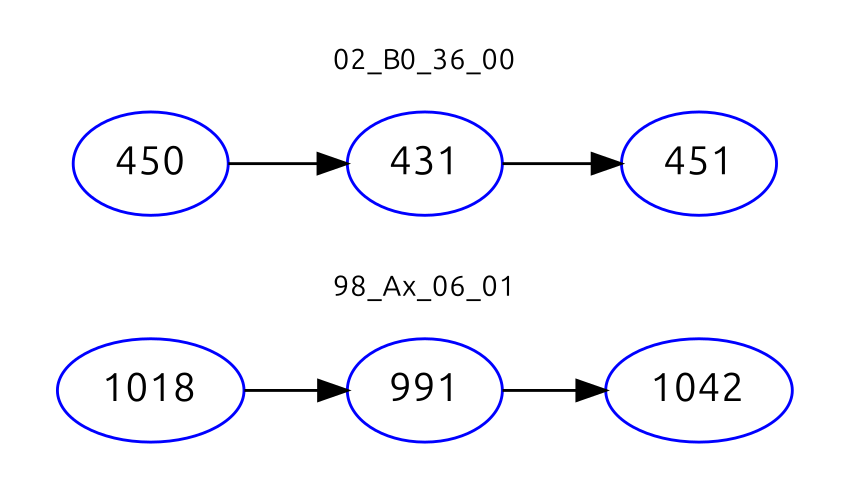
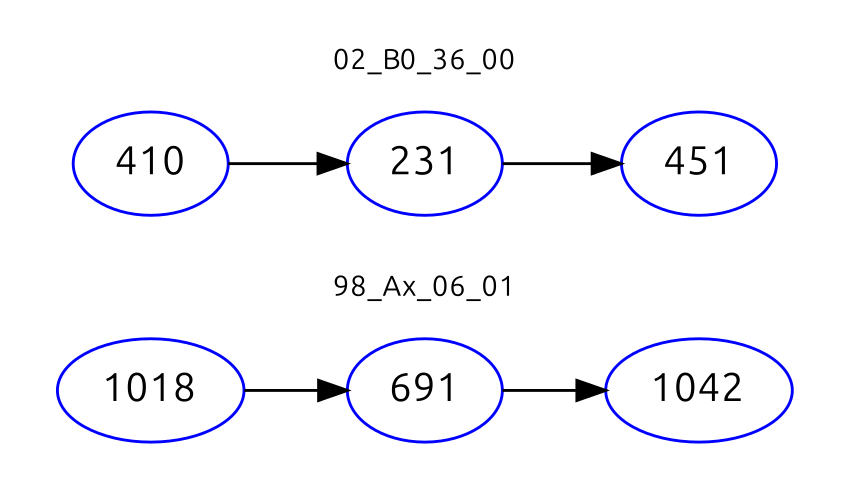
(151, 164) -> (151, 164)
(425, 164) -> (425, 164)
(425, 390) -> (425, 390)
